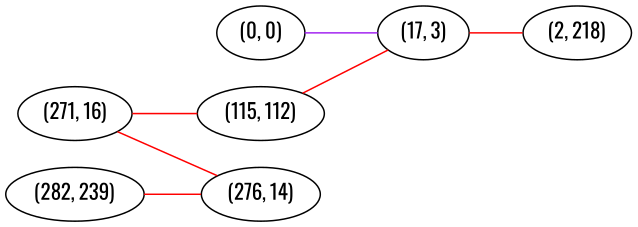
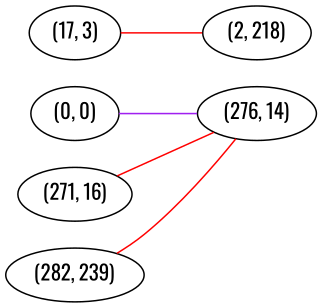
(341, 33) -> (158, 114)
(261, 114) -> none
